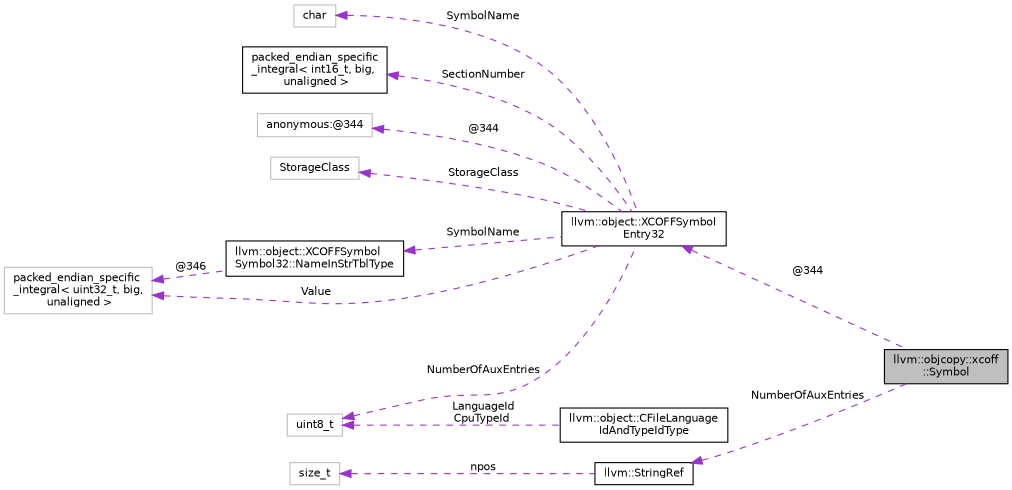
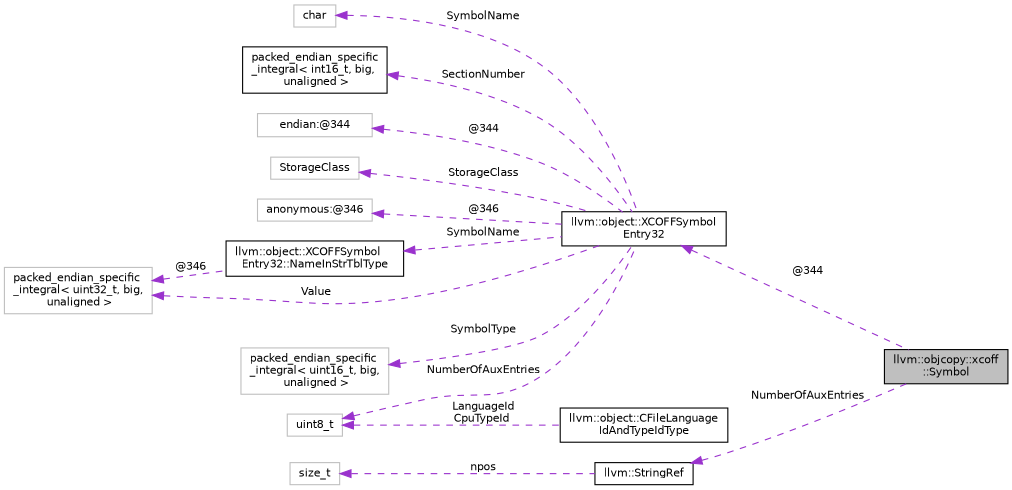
(315, 125) -> (315, 125)
none -> (315, 210)
(315, 259) -> (315, 259)
none -> (315, 371)
